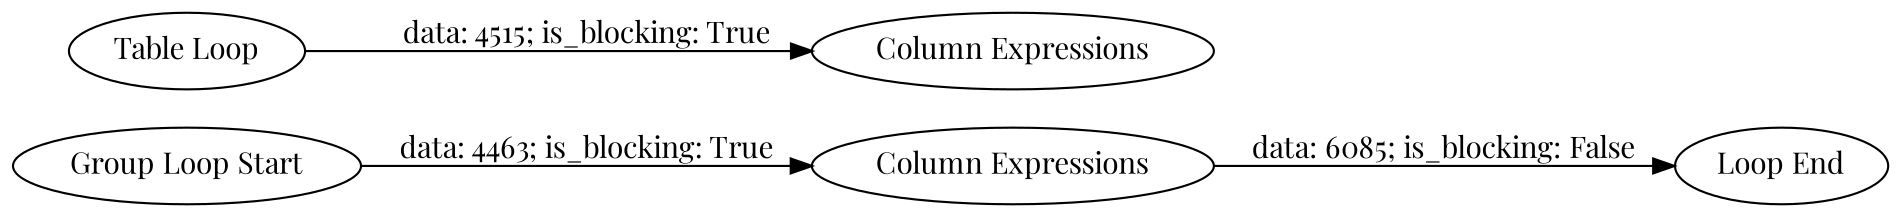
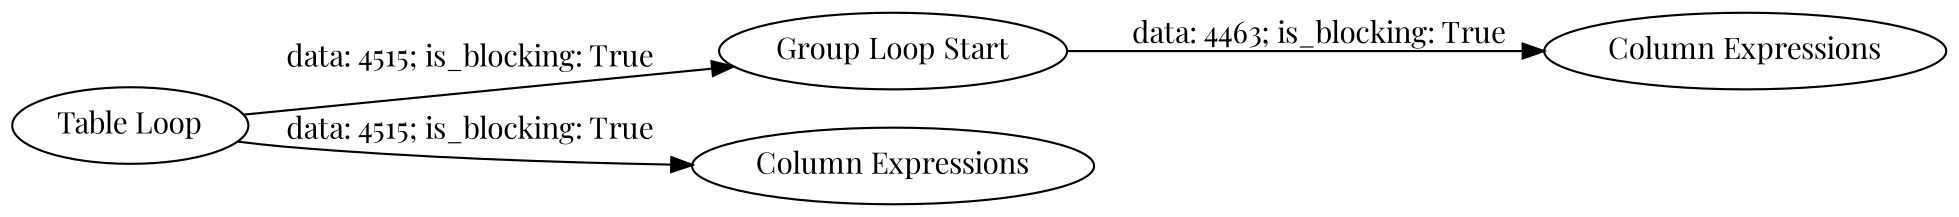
none -> (477, 92)
(1782, 166) -> none
